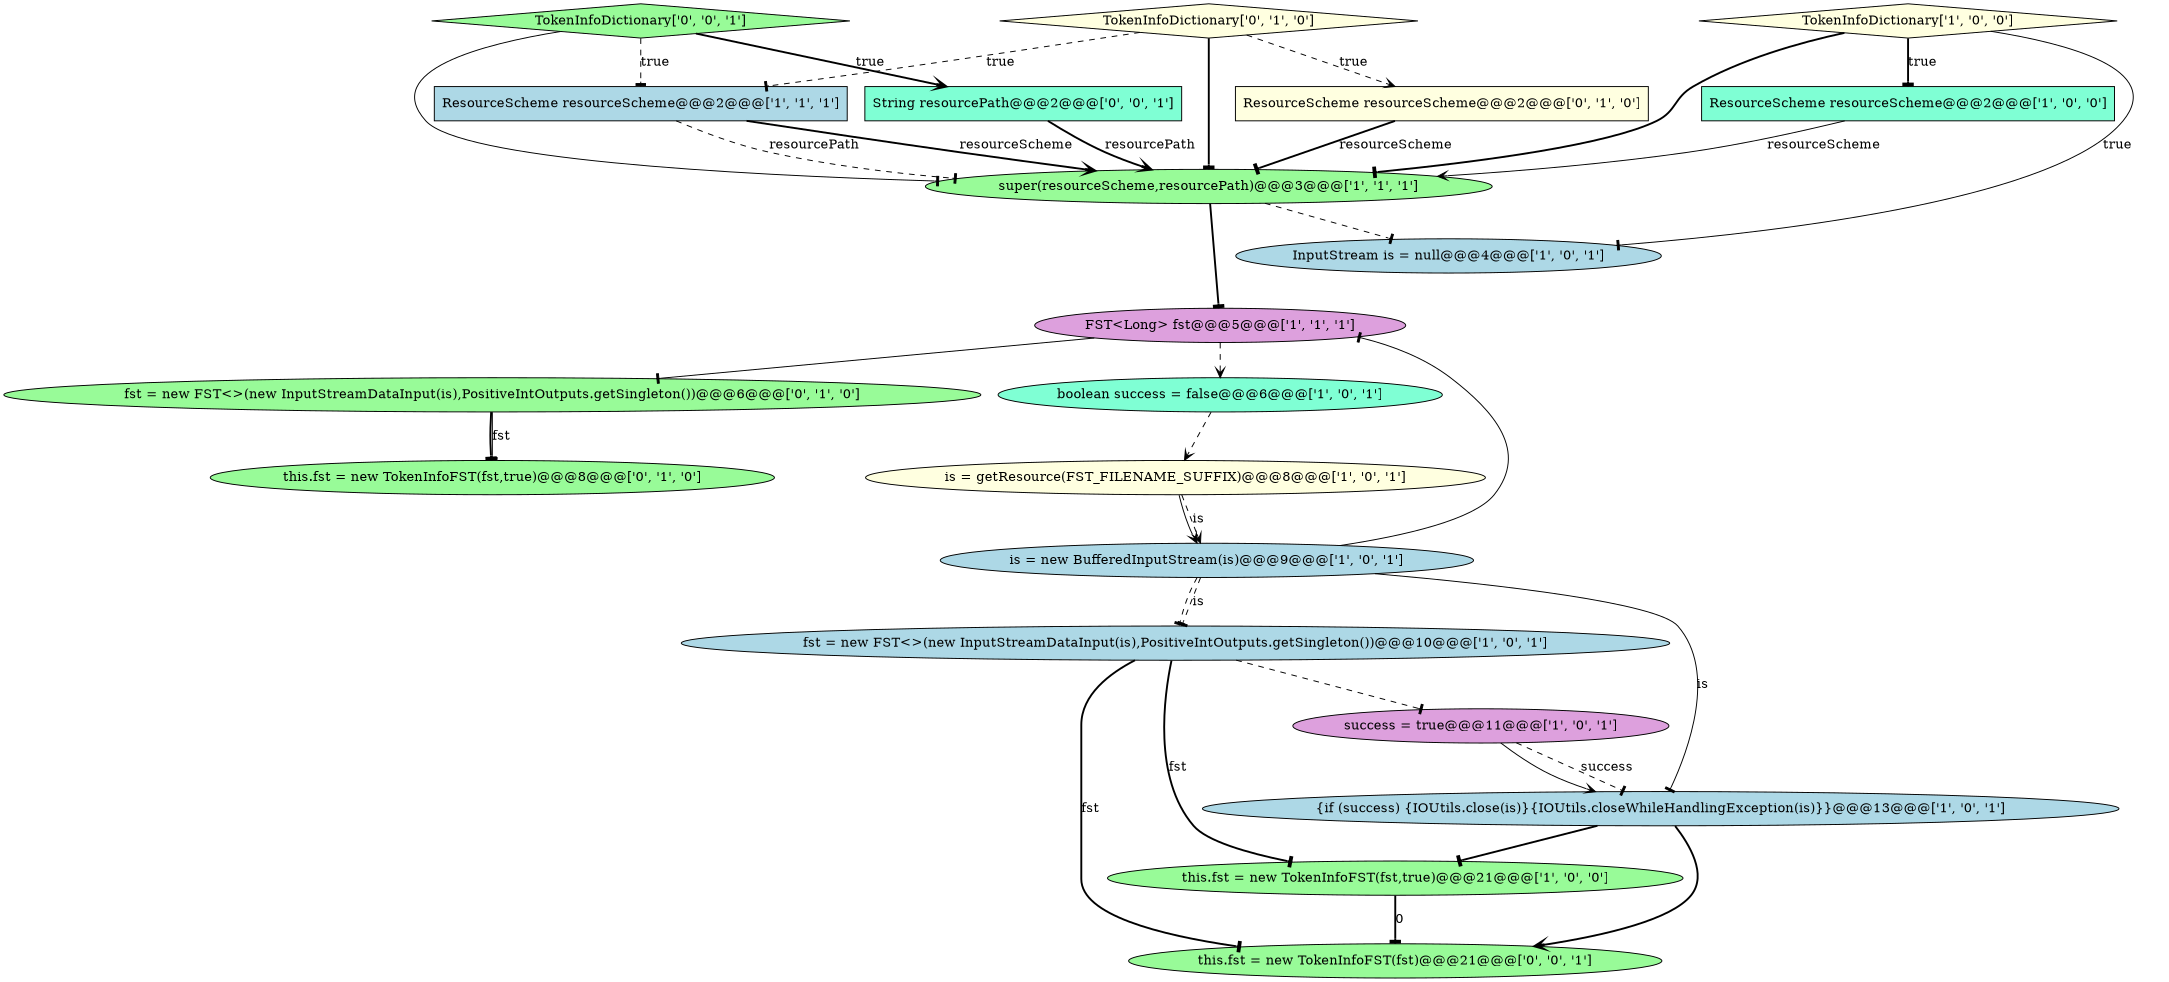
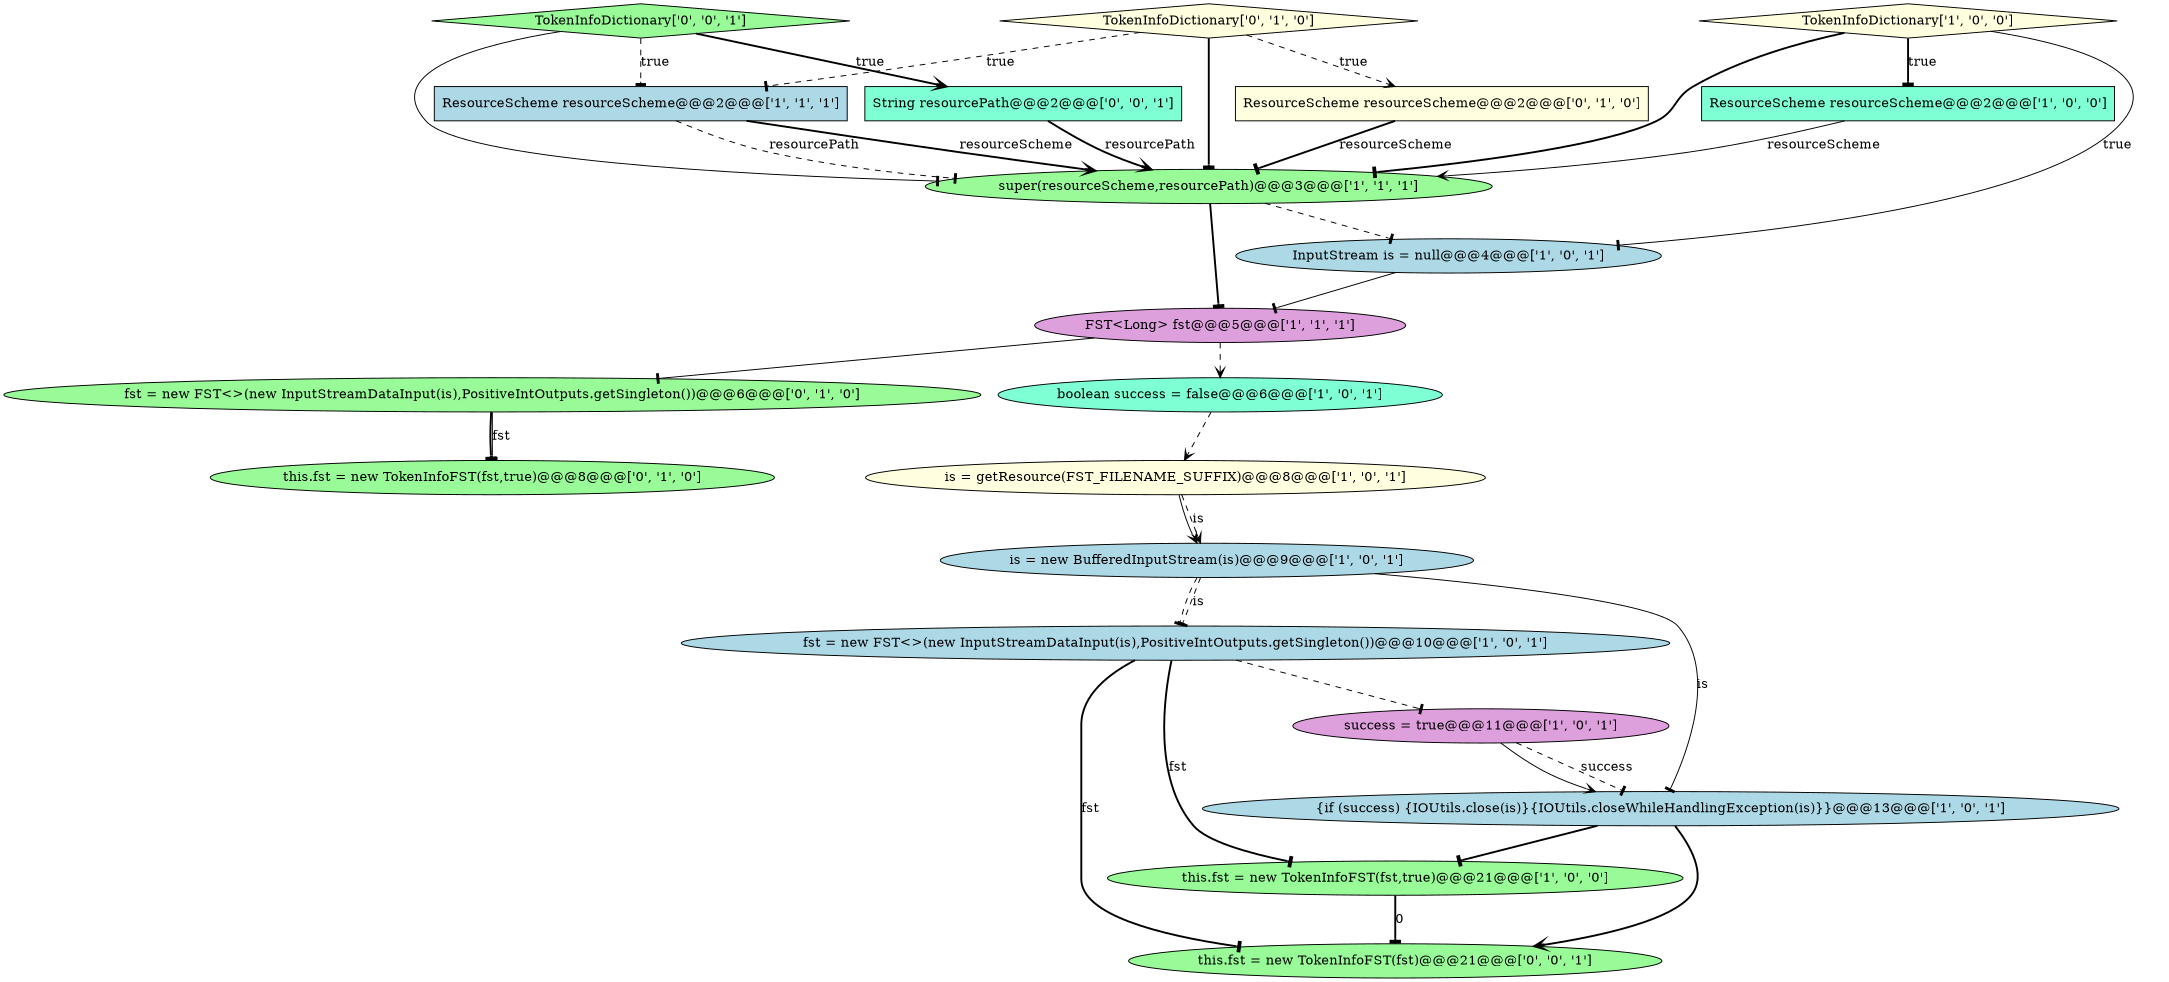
(1508, 460) -> (1337, 290)
